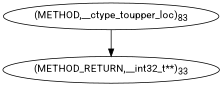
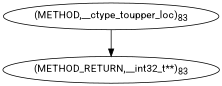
(183, 69) -> (183, 69)
